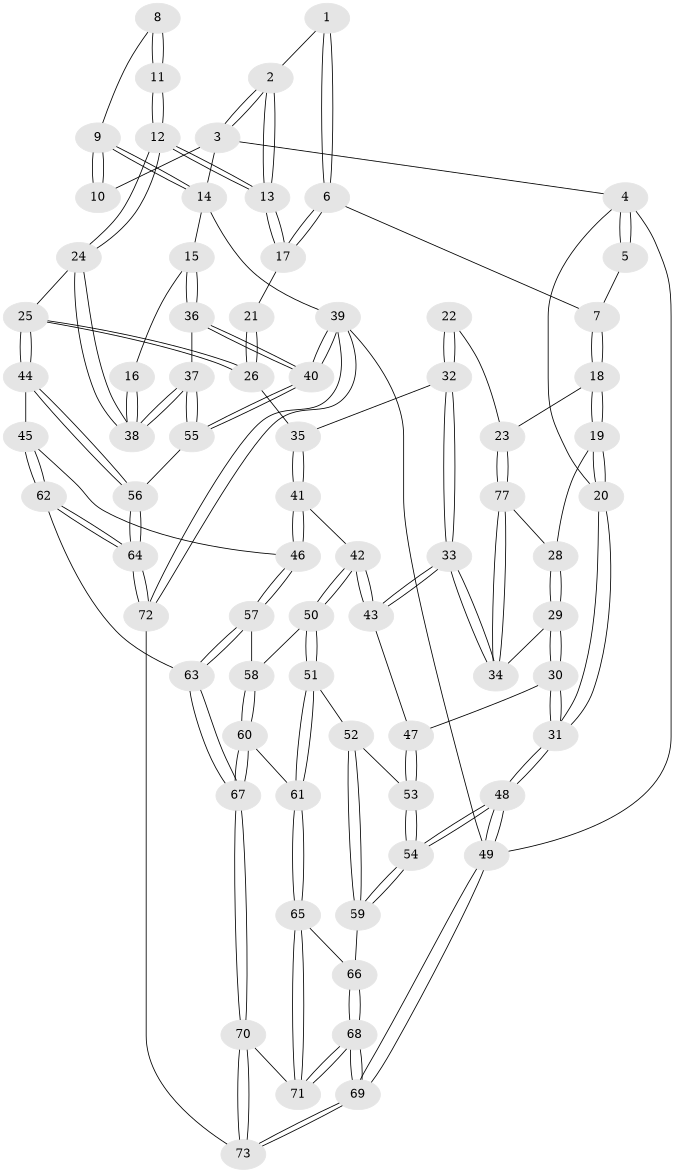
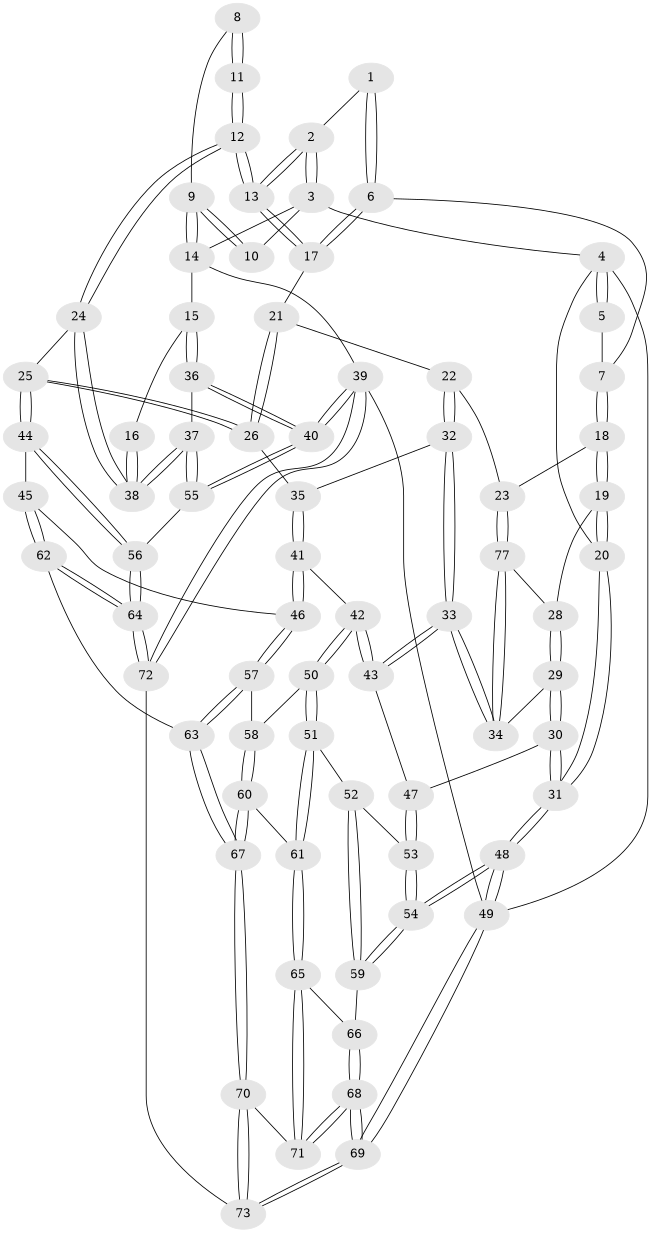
none -> (363, 347)
